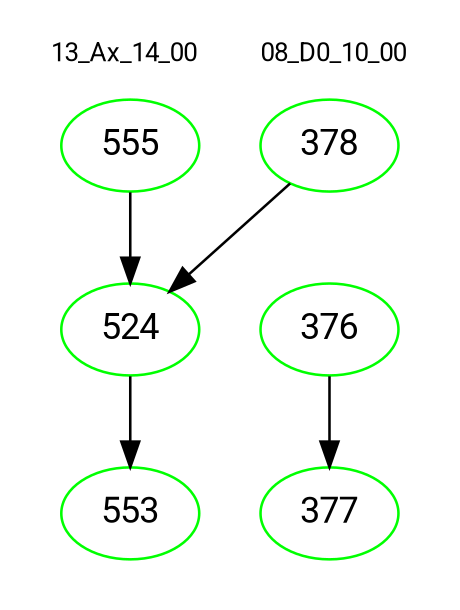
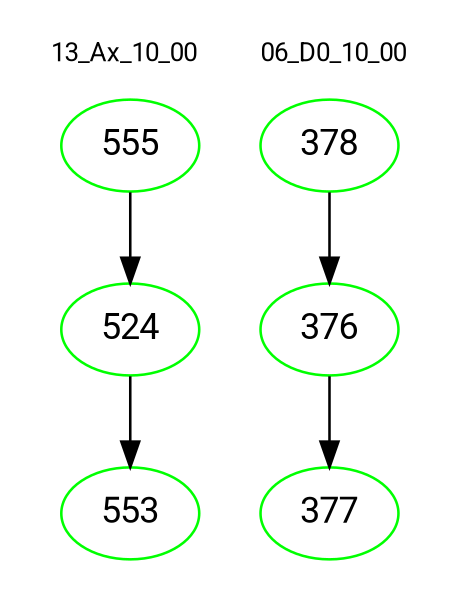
(125, 55) -> (125, 55)
(335, 55) -> (335, 55)
(257, 213) -> (329, 225)
